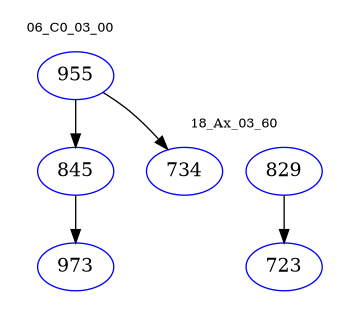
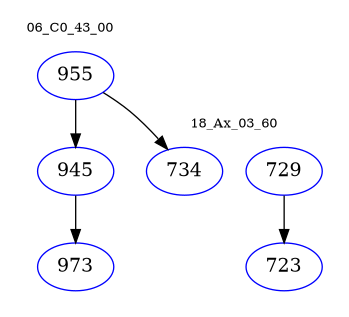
(70, 29) -> (70, 29)
(76, 171) -> (76, 171)
(284, 171) -> (284, 171)
